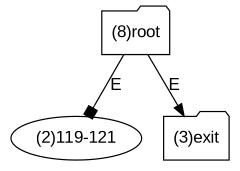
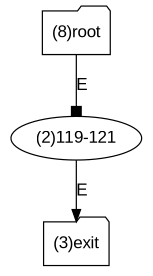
(163, 80) -> (76, 185)
